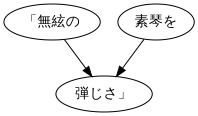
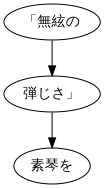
(133, 54) -> (52, 125)
